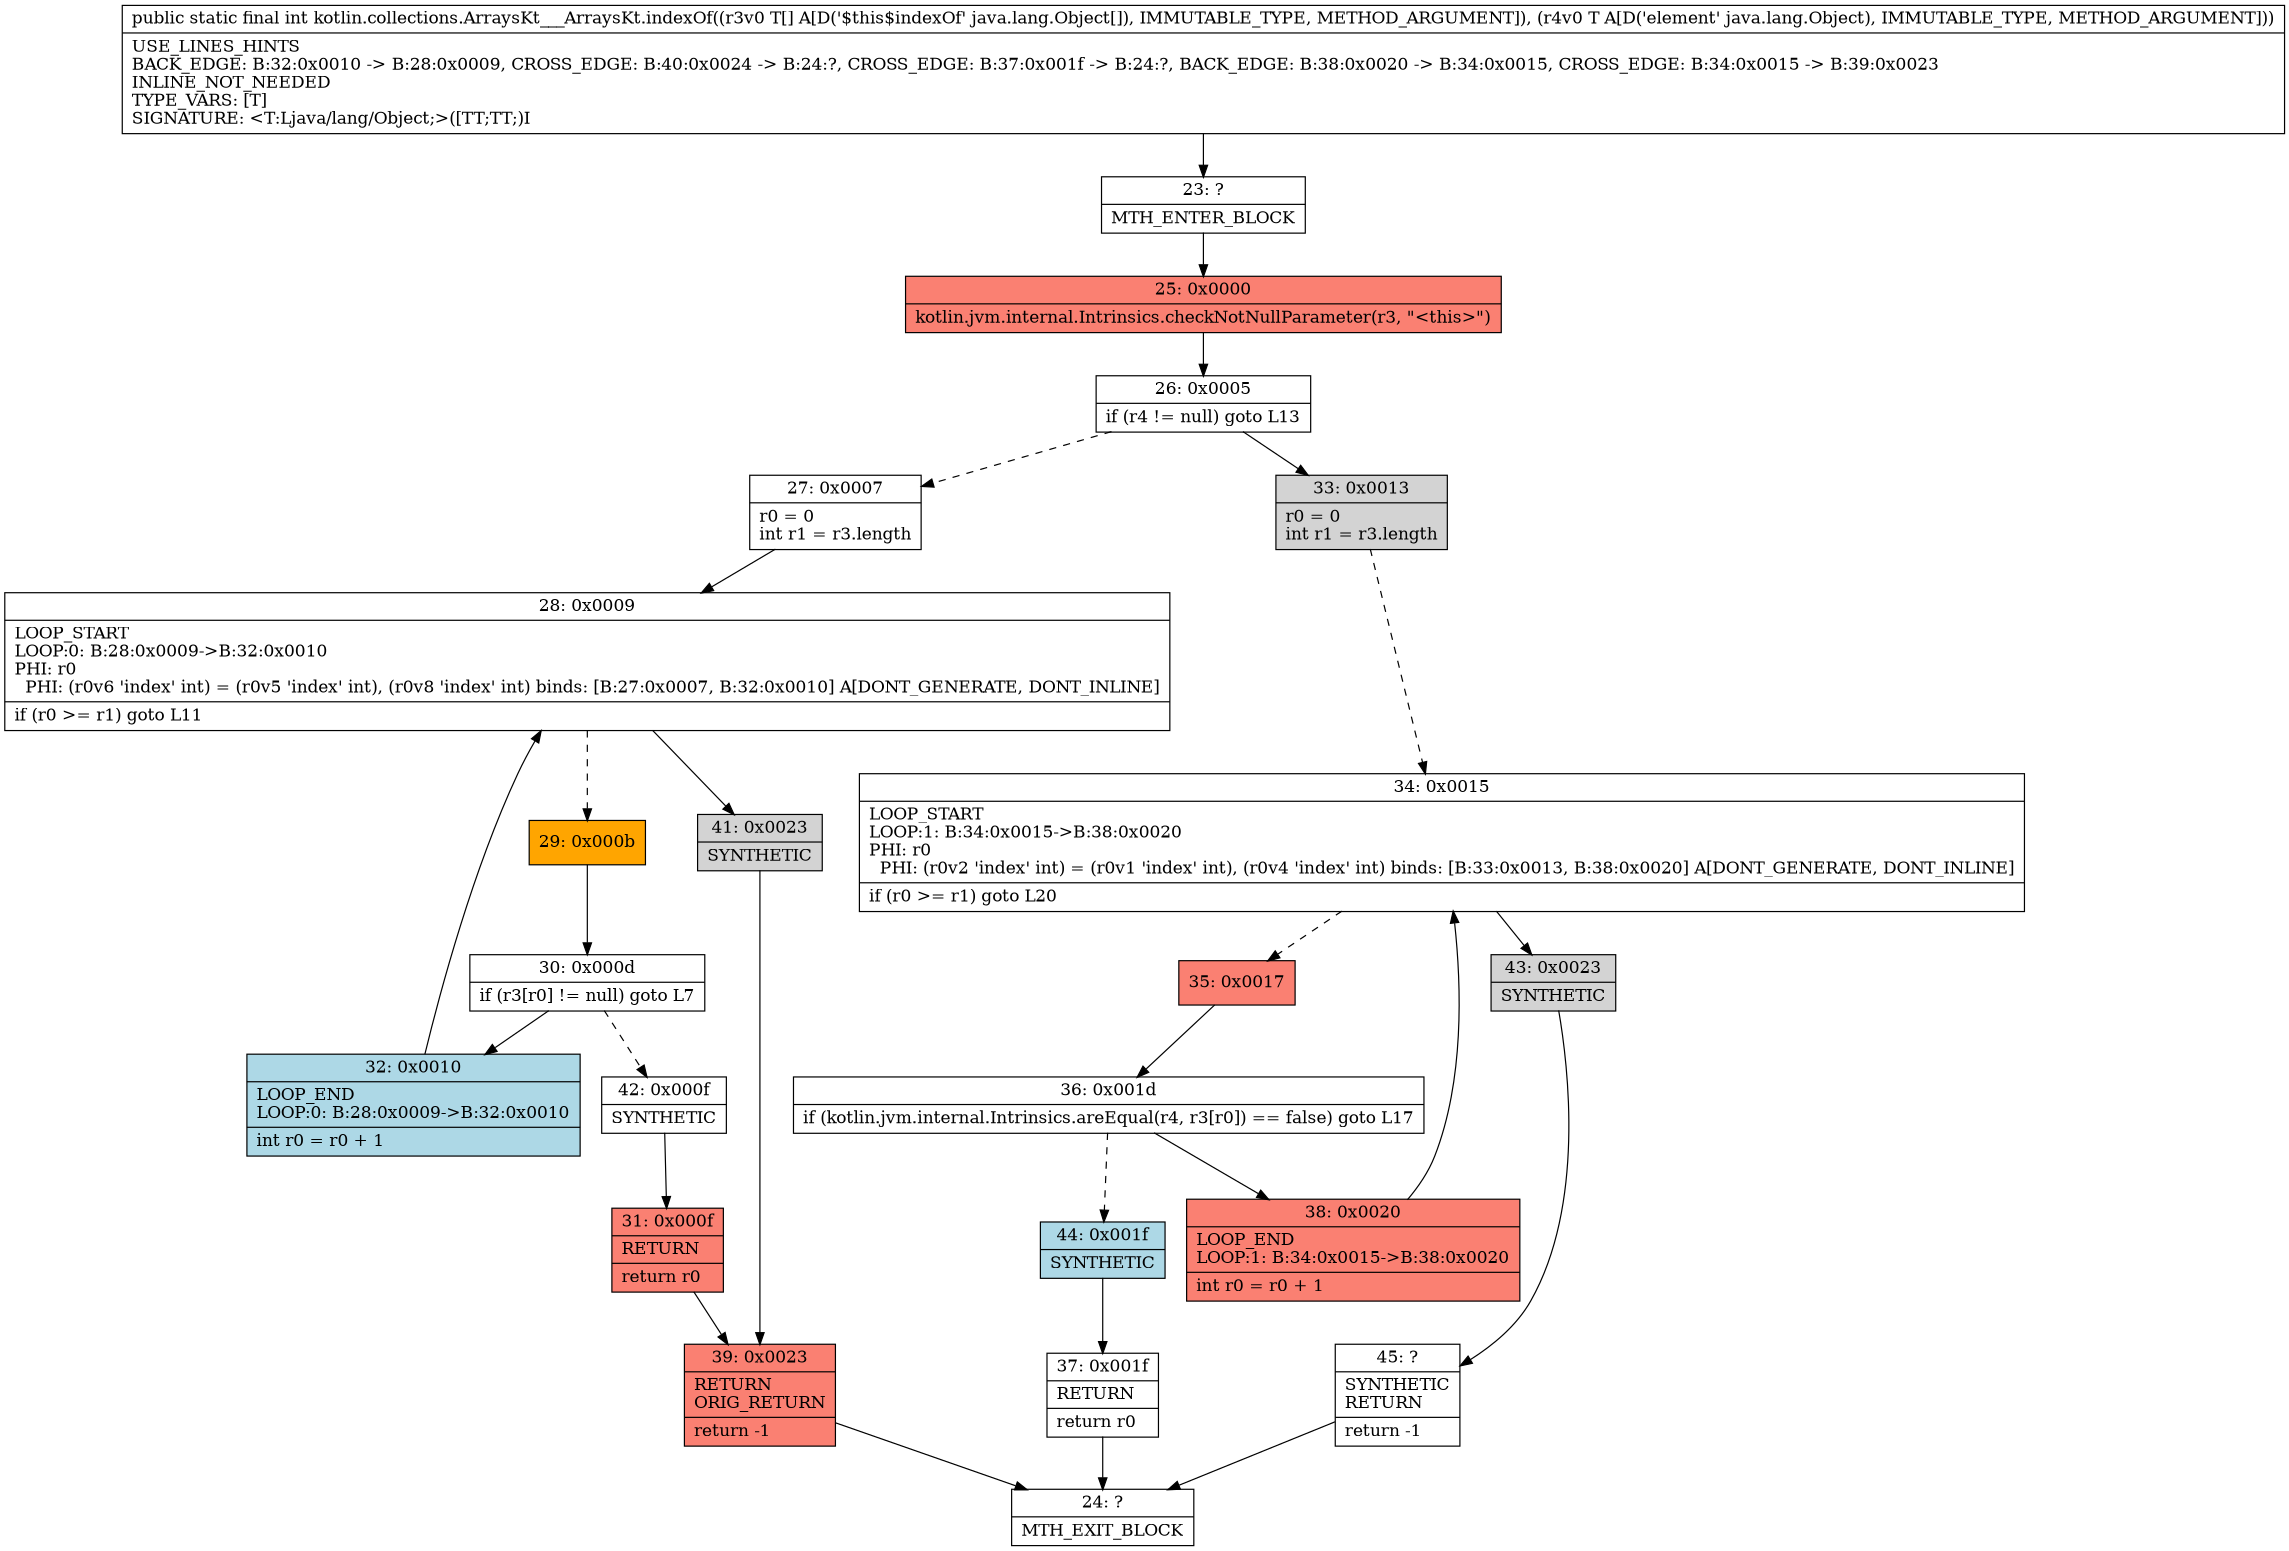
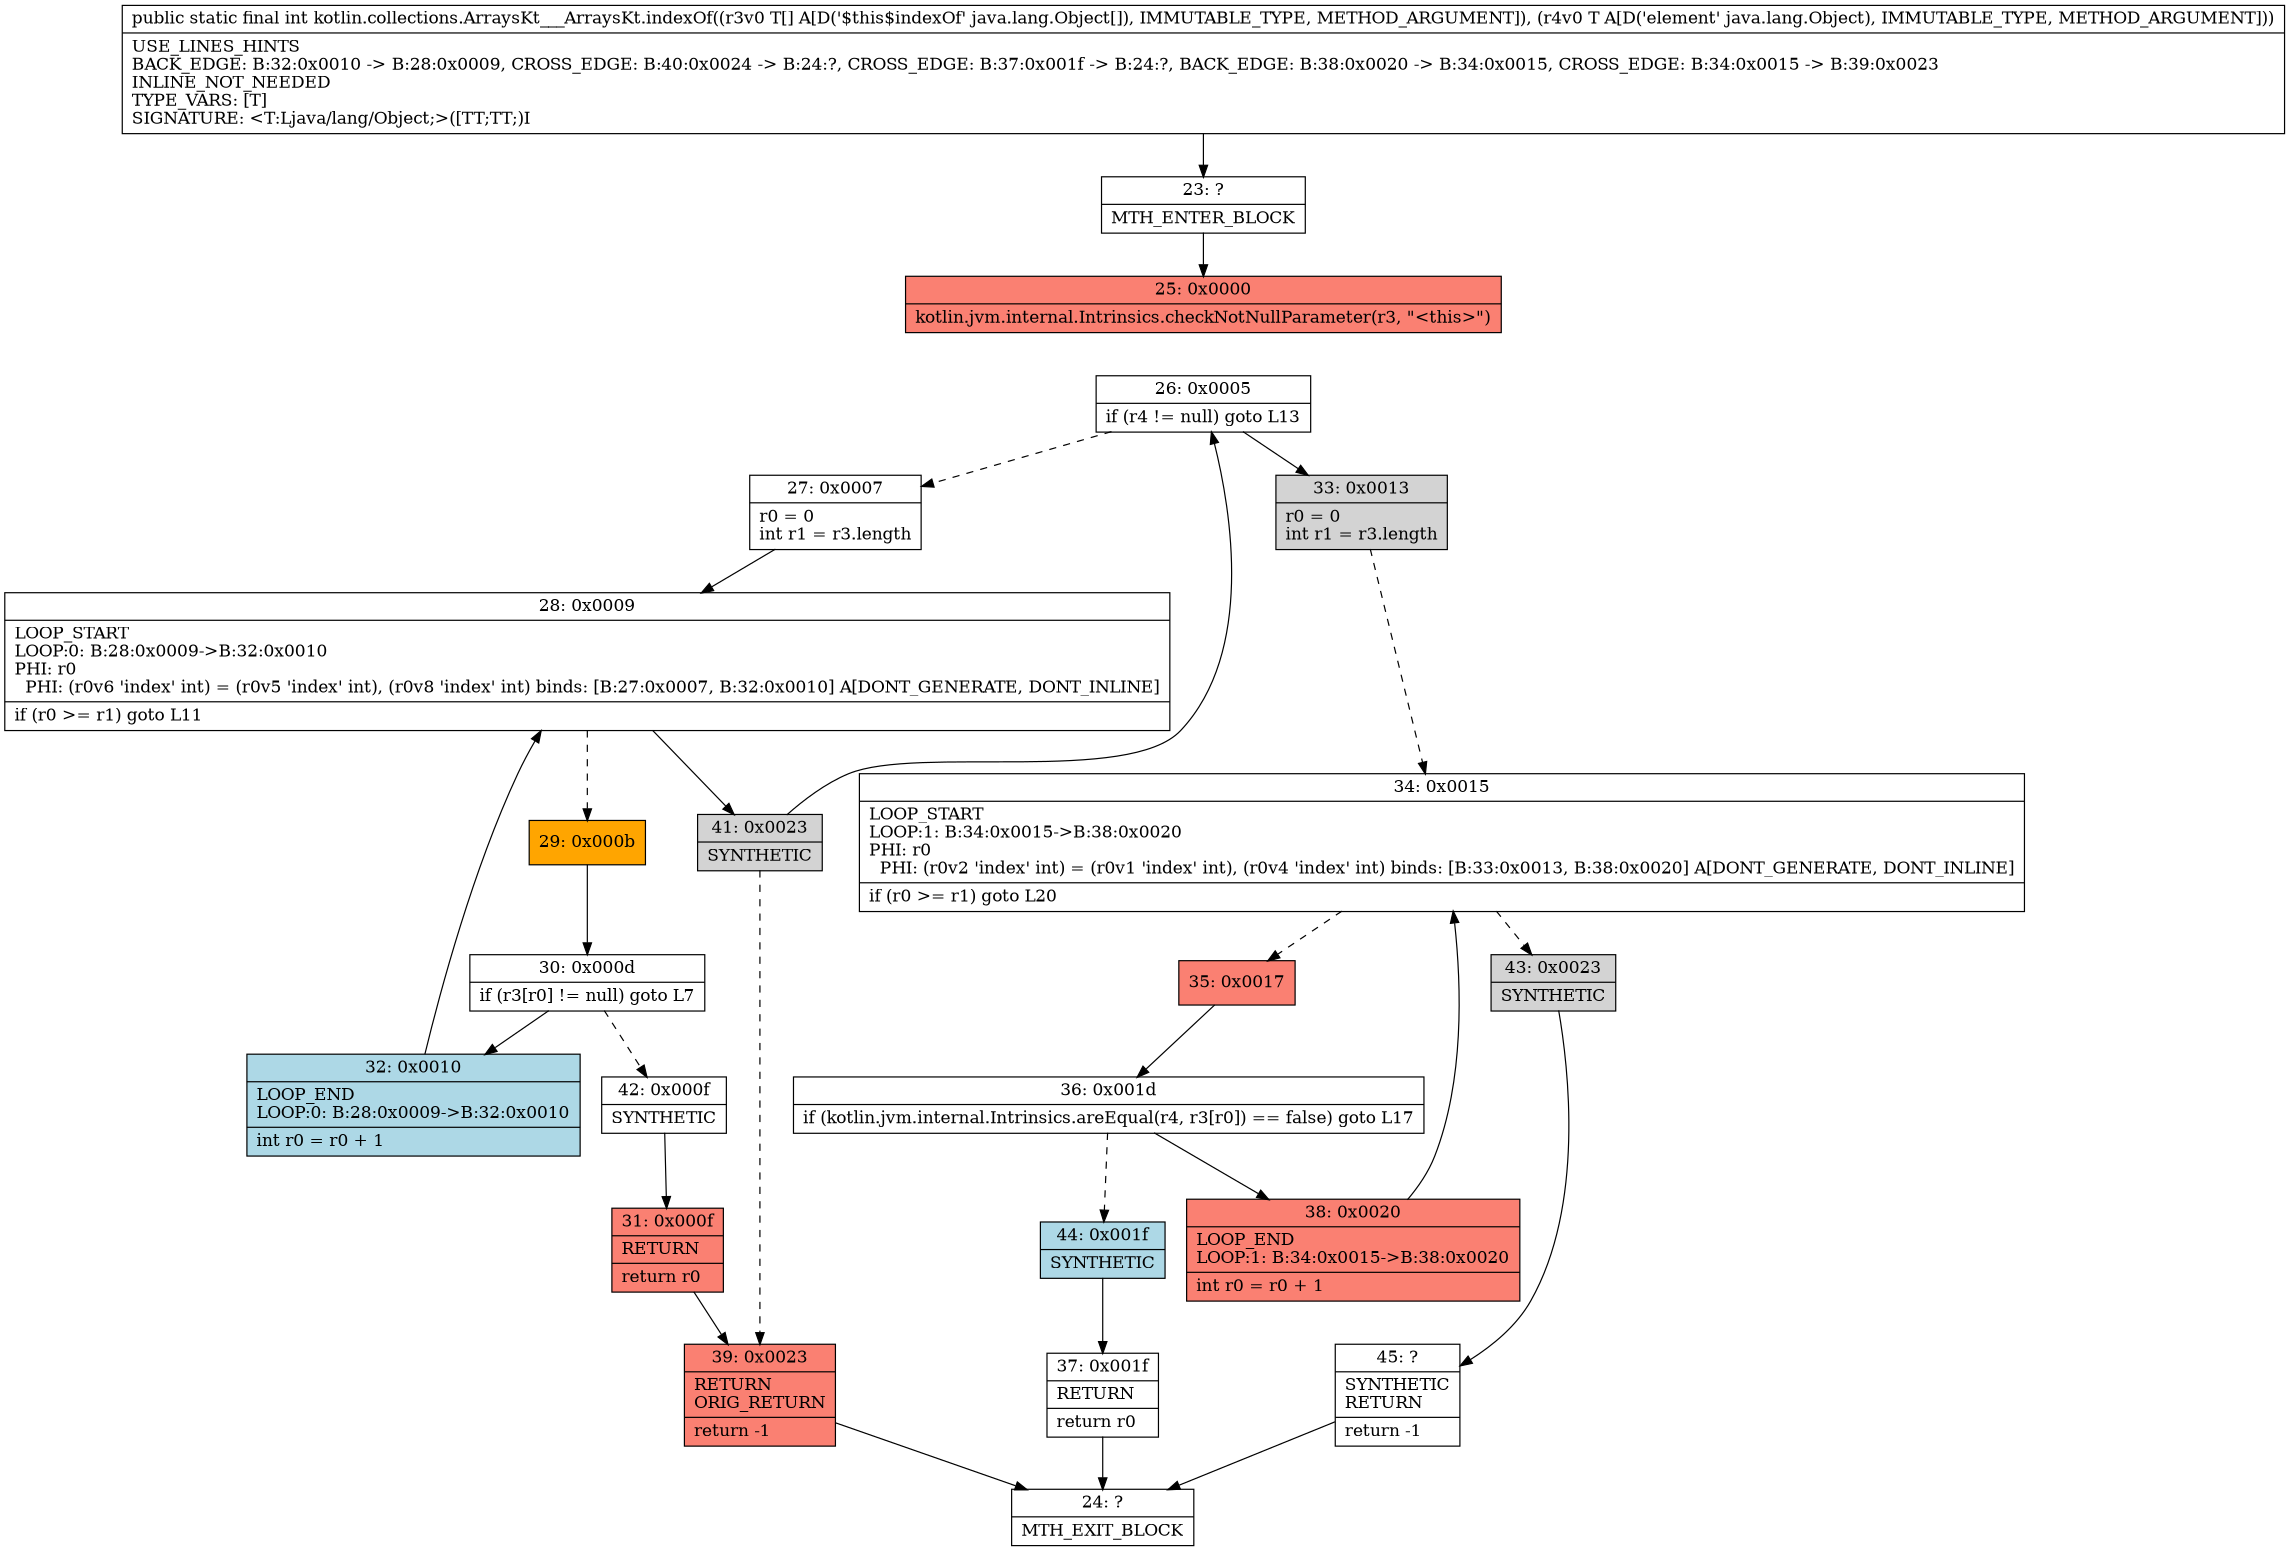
(1203, 348) -> (1129, 753)
(1510, 928) -> (1510, 928)
(760, 1101) -> (760, 1101)
